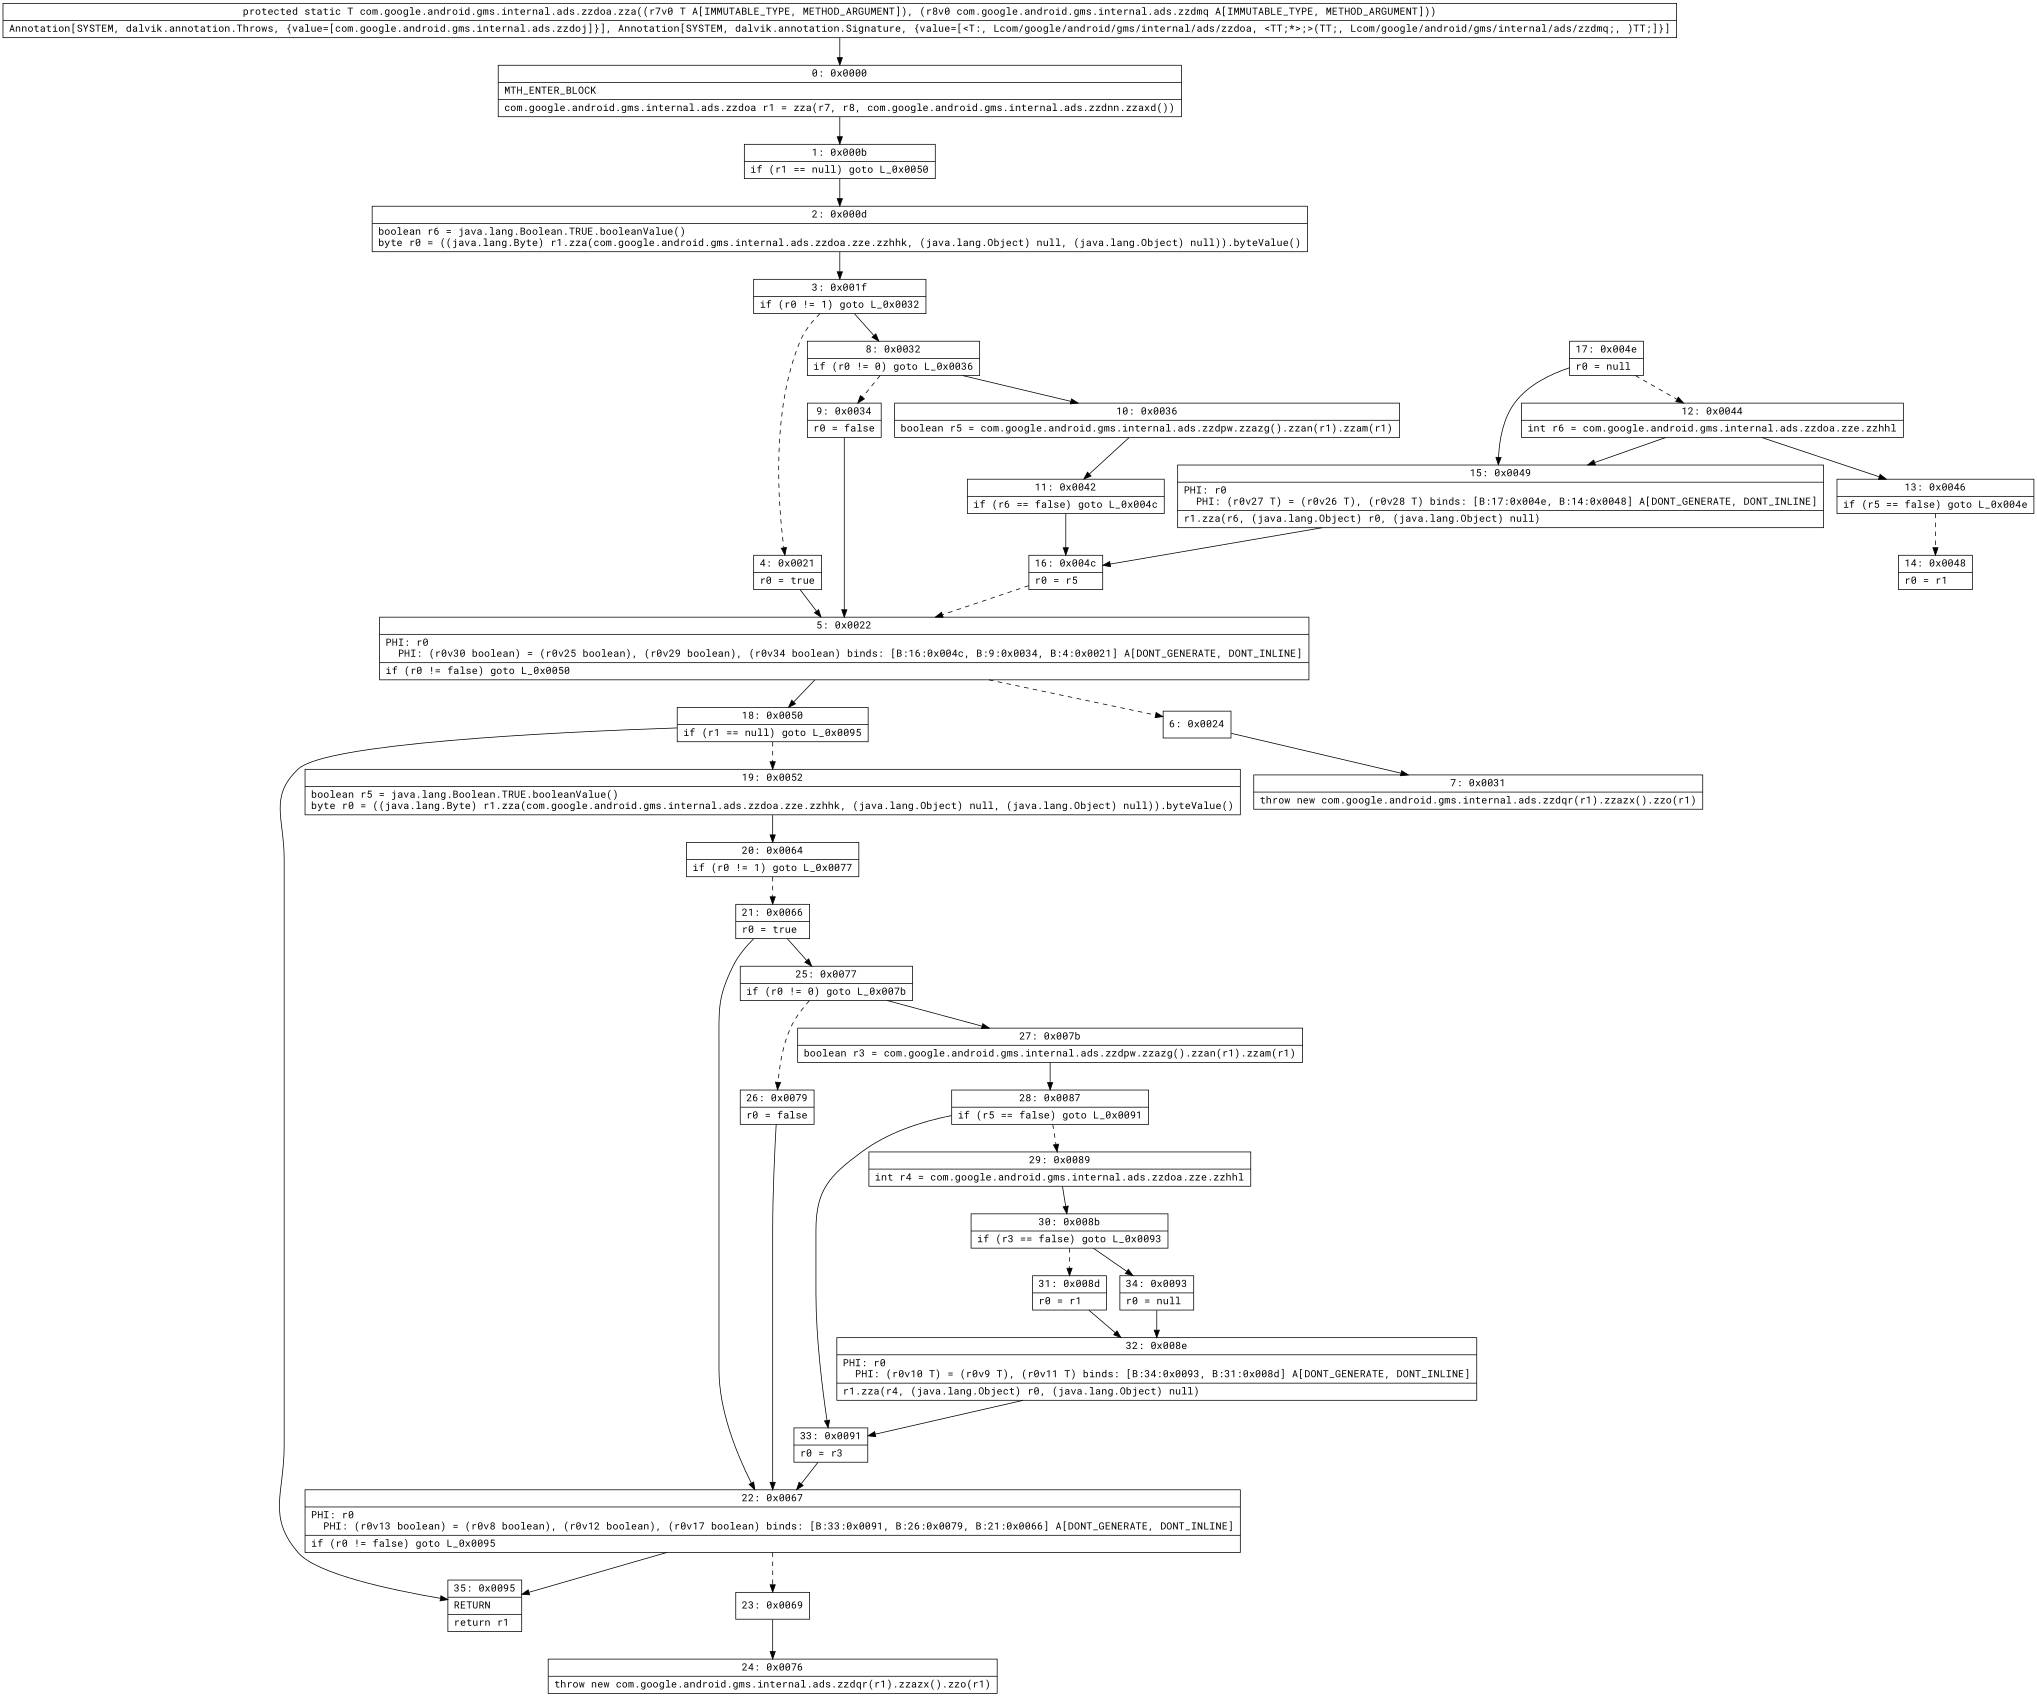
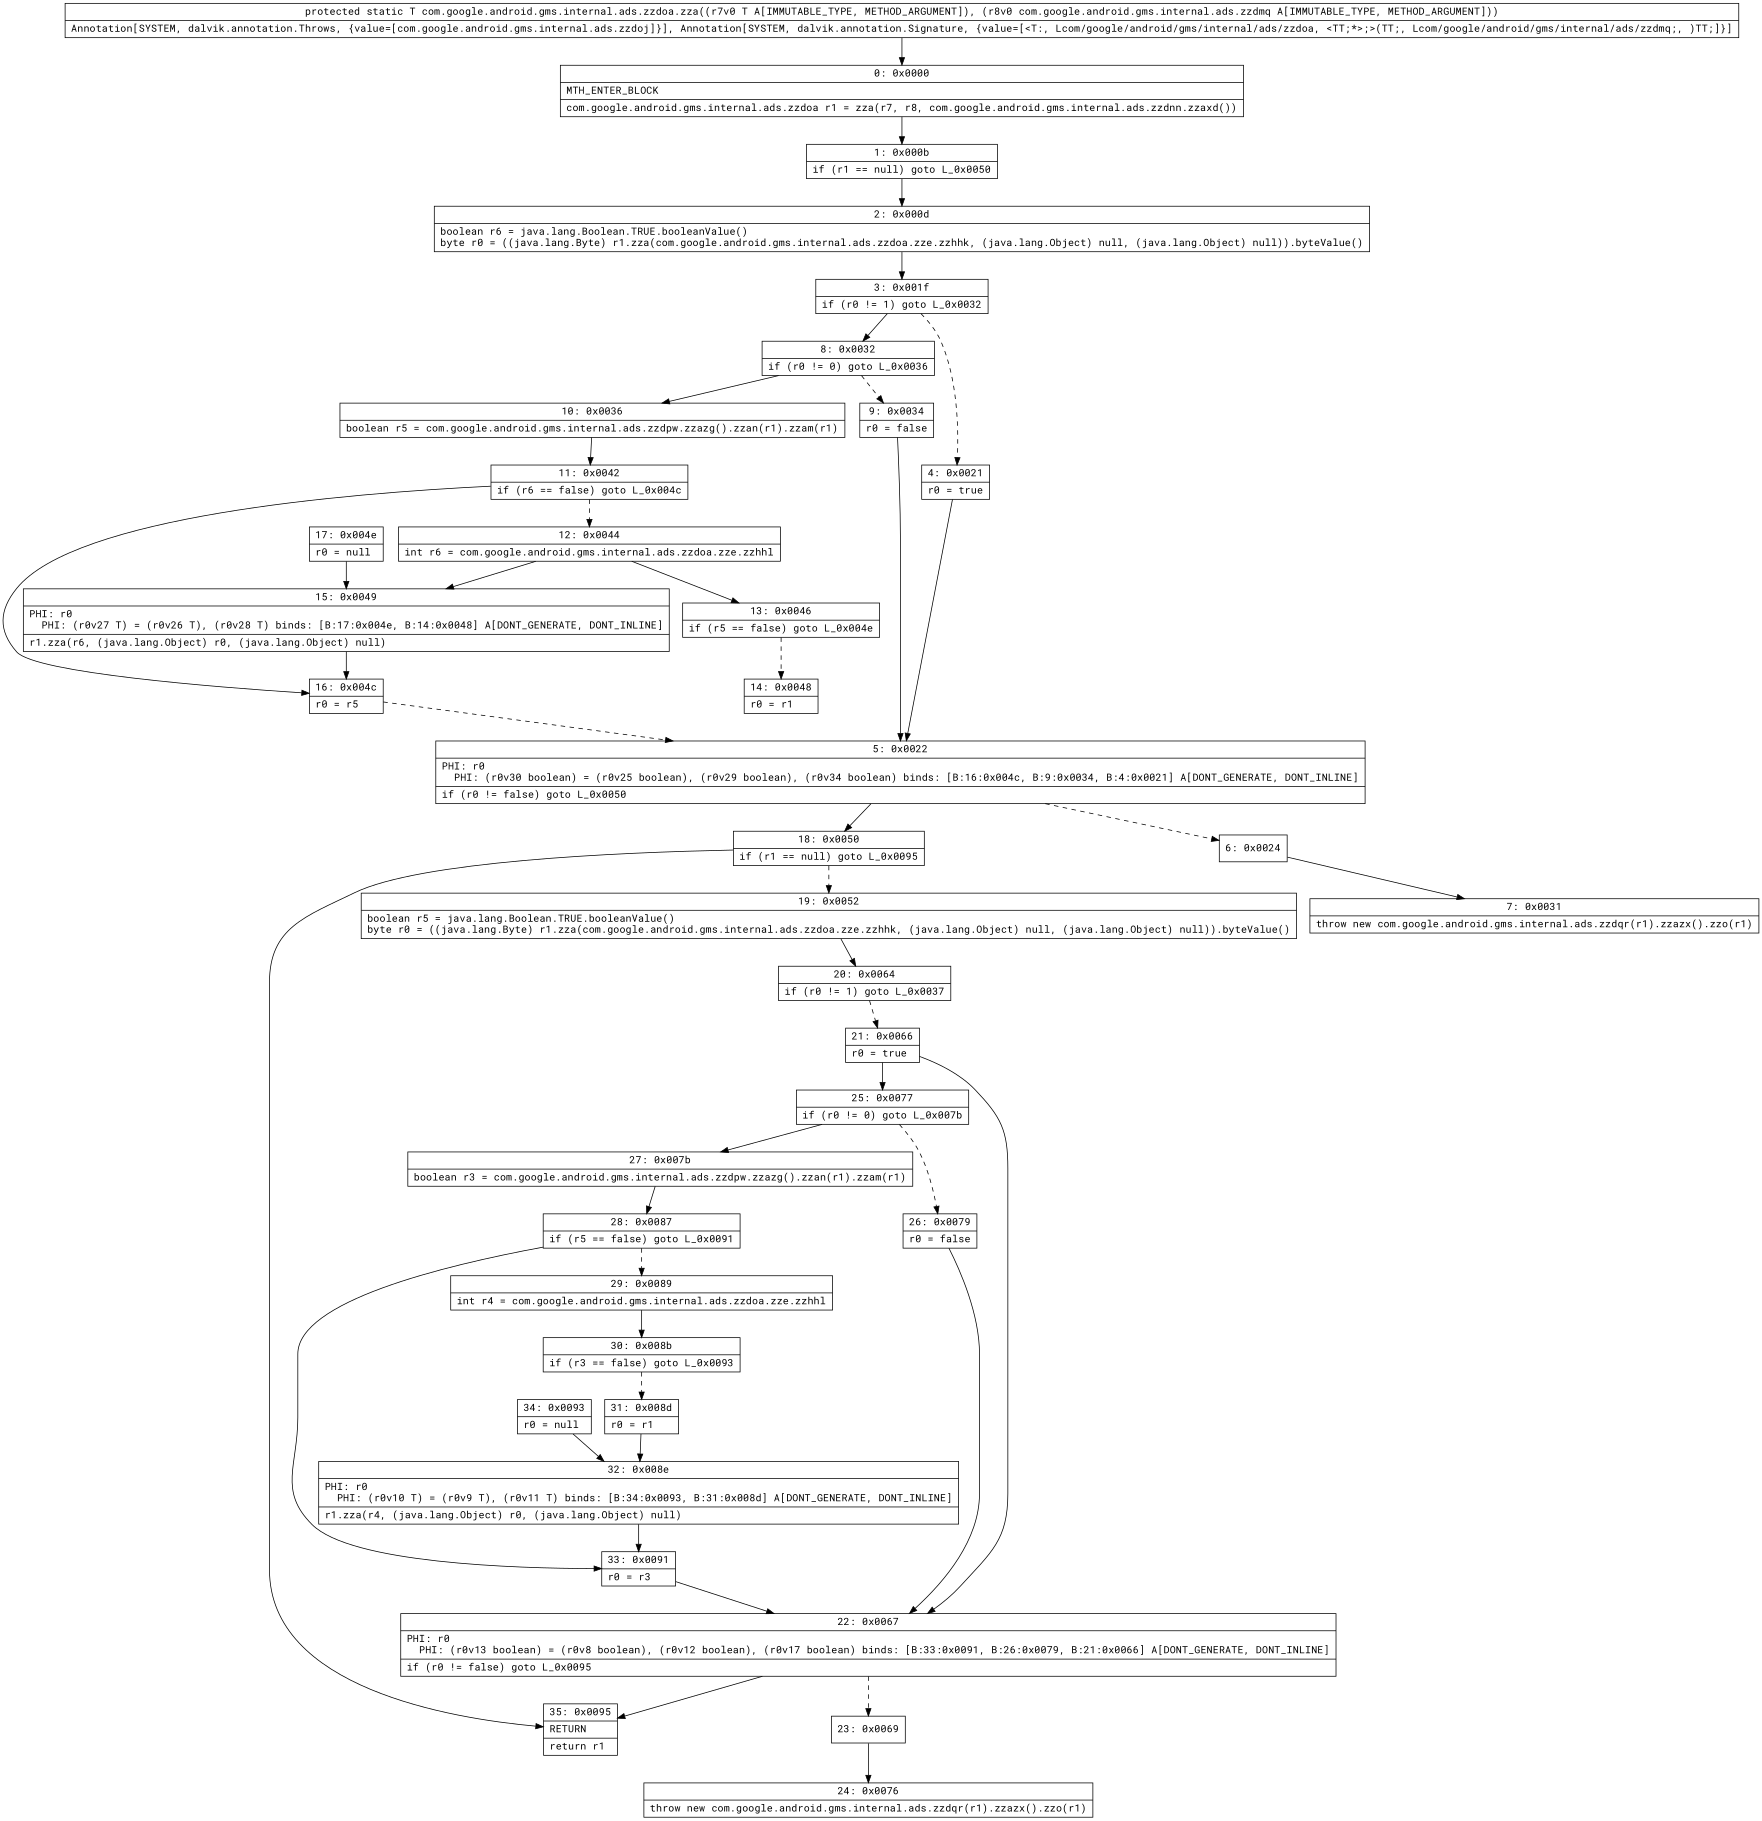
(1656, 387) -> (589, 509)
(773, 868) -> (865, 992)
(1110, 1260) -> none
